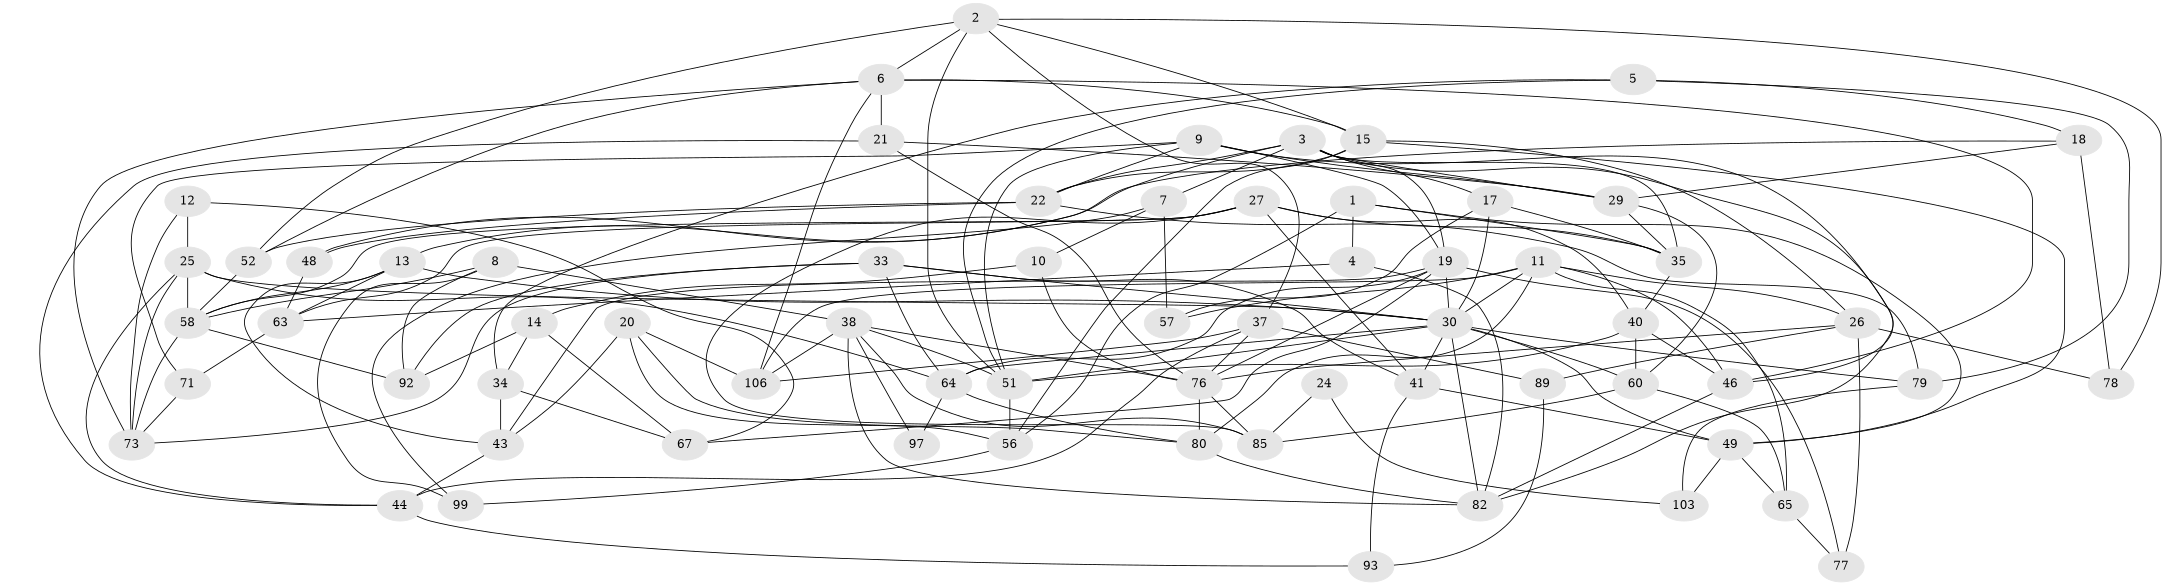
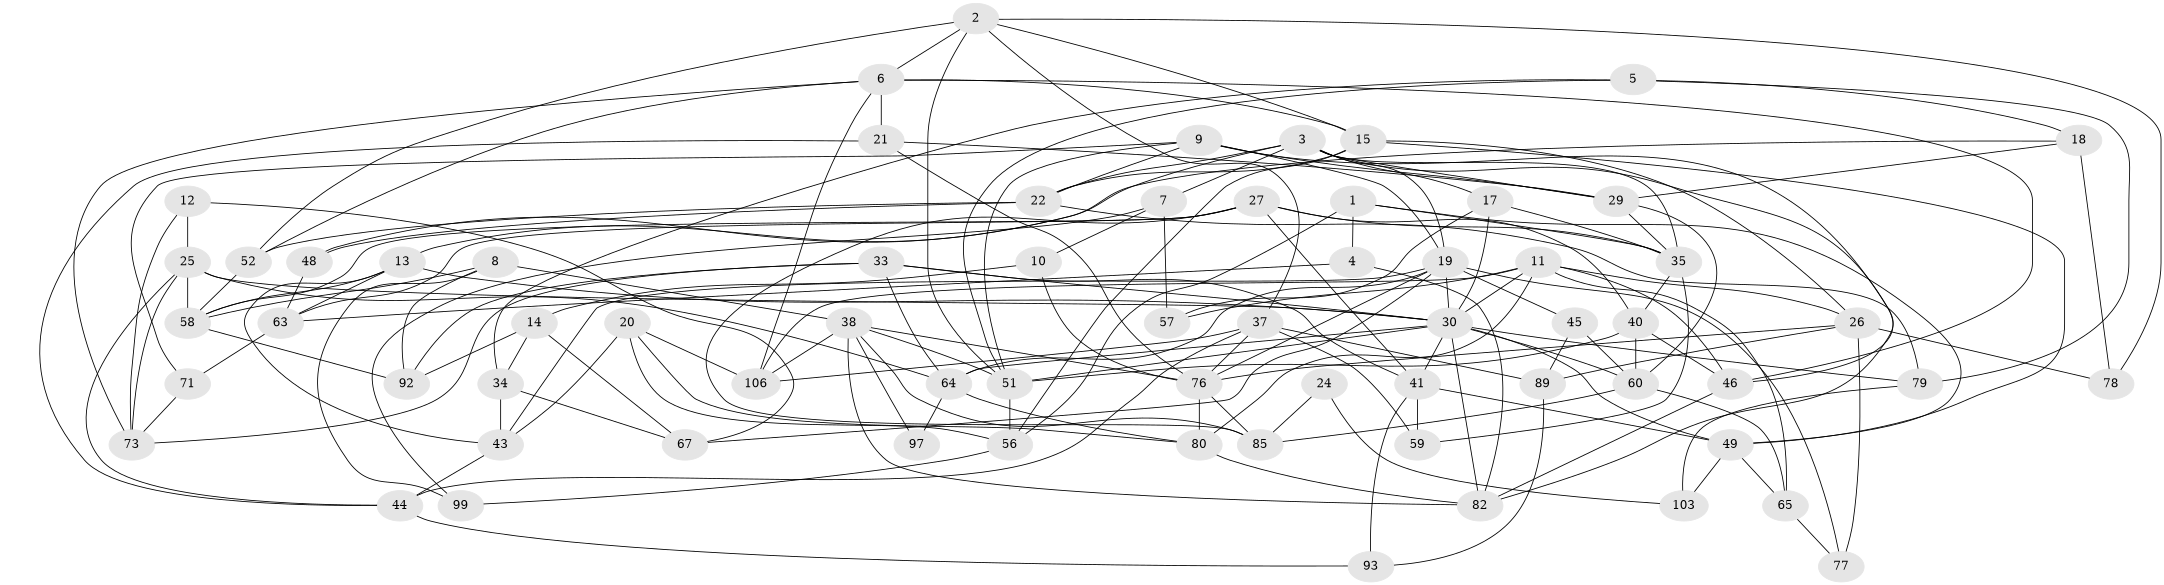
none -> (1575, 323)
(152, 381) -> none
none -> (1418, 445)
